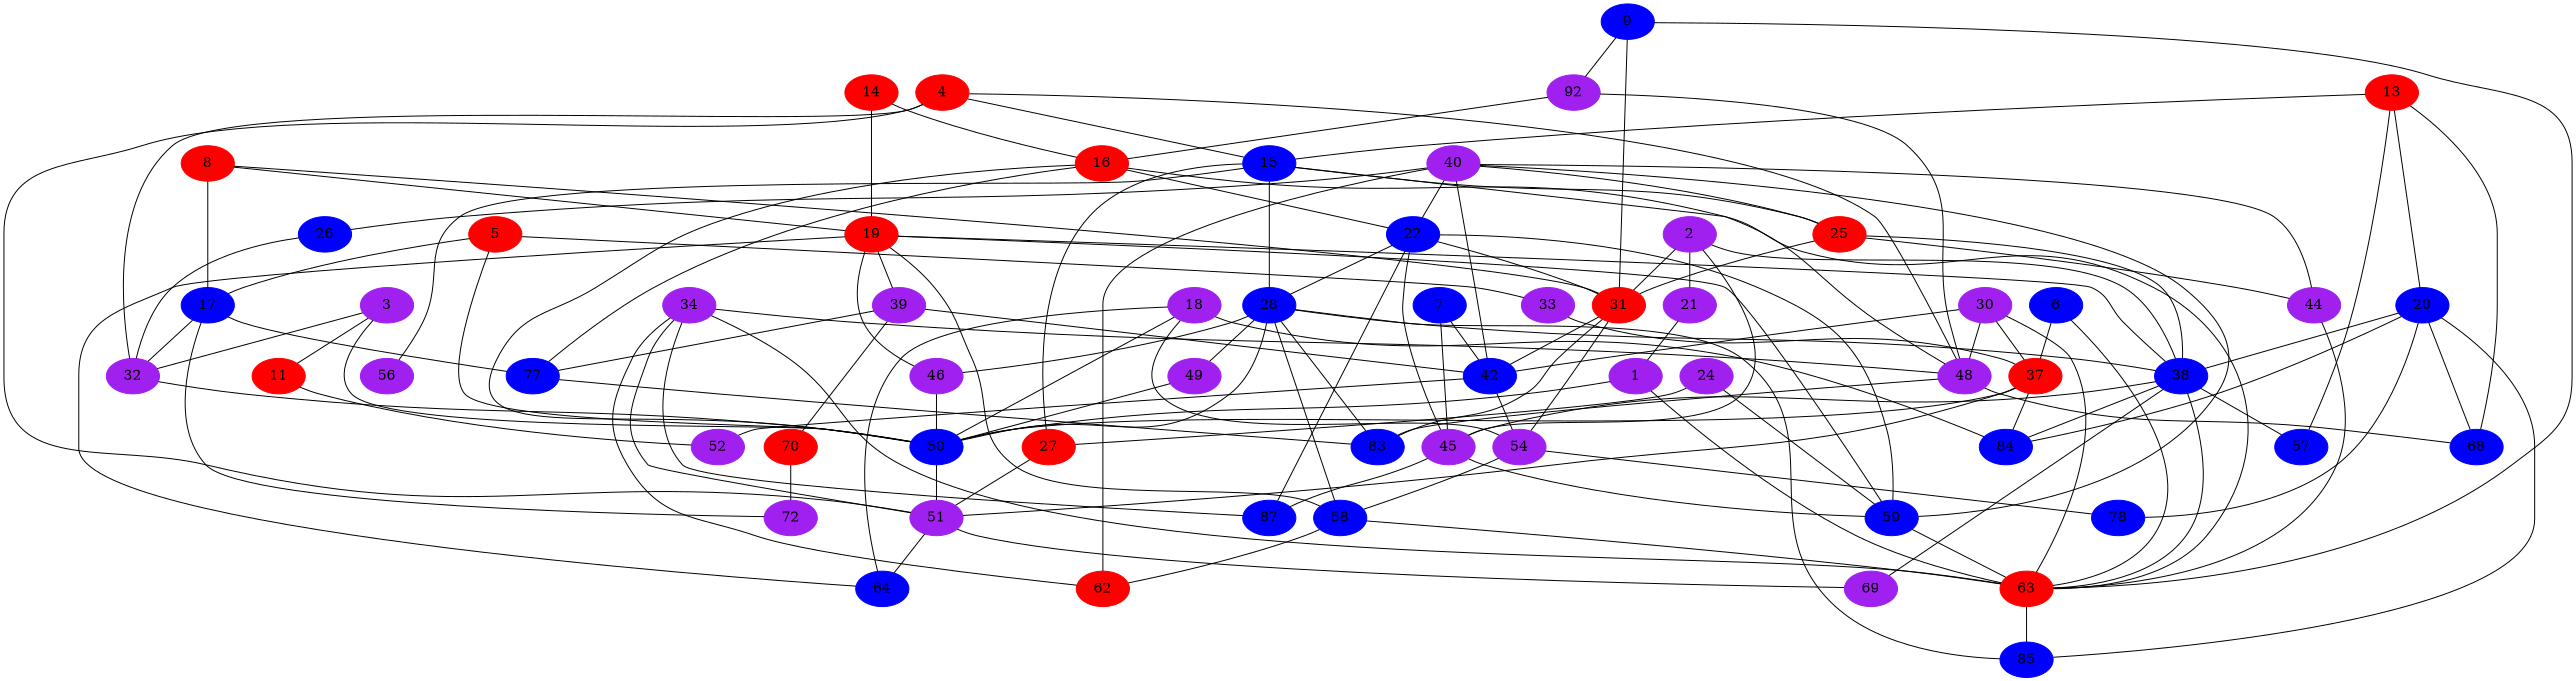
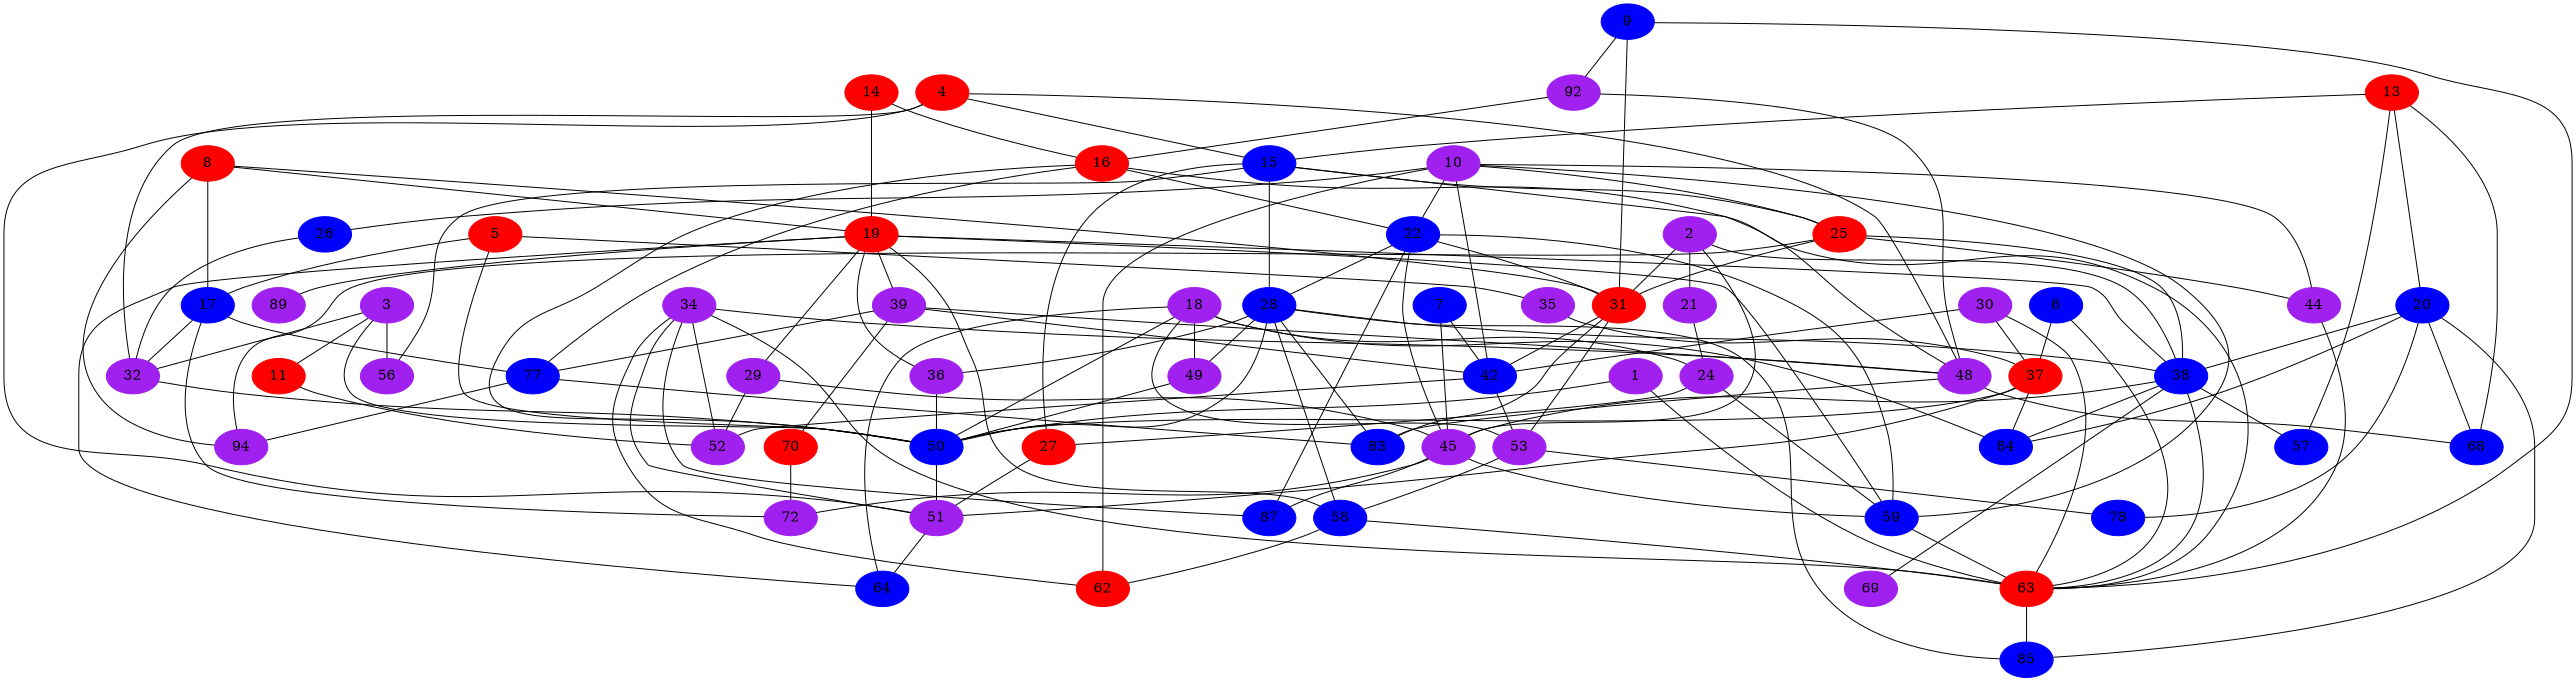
(1453, 163) -> (1453, 163)
none -> (279, 305)
(1548, 305) -> (1548, 305)
none -> (1451, 339)
none -> (387, 341)
(1663, 341) -> (1696, 332)
(1975, 341) -> (1432, 339)
none -> (1194, 347)
none -> (704, 376)
none -> (753, 376)
(936, 376) -> (936, 376)
none -> (241, 447)
(1519, 447) -> (1519, 447)
none -> (1093, 493)
(1399, 574) -> none
